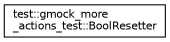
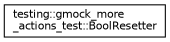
(85, 21) -> (85, 21)
